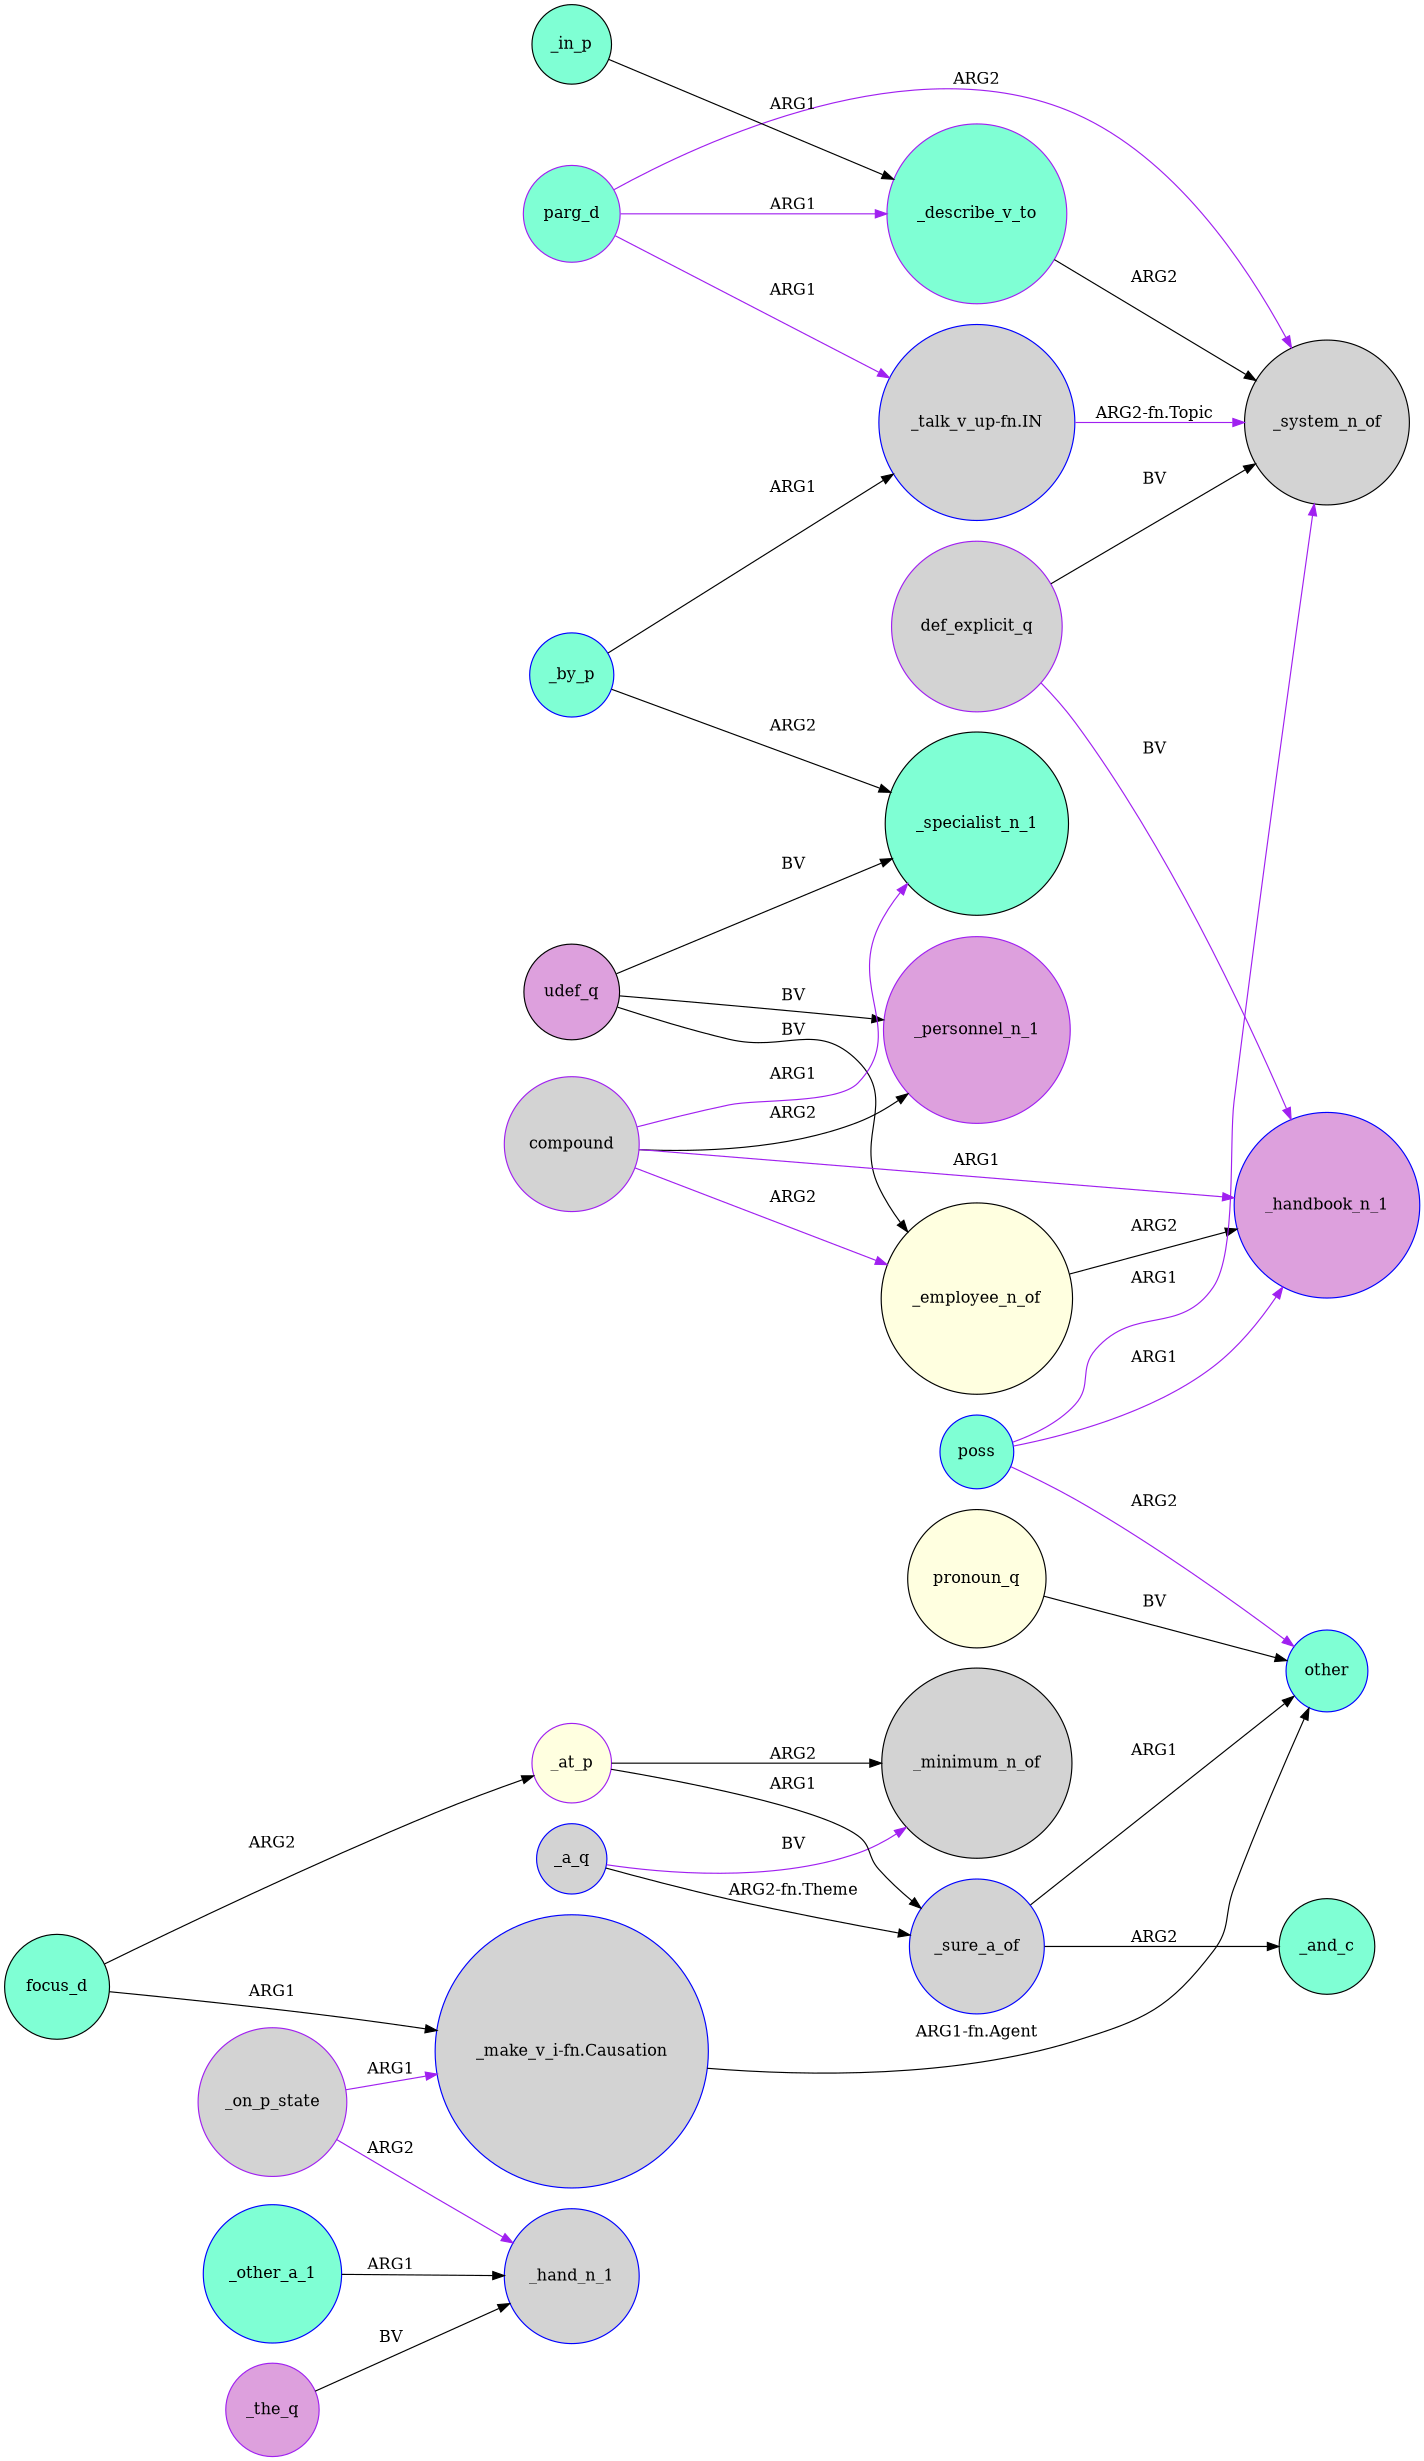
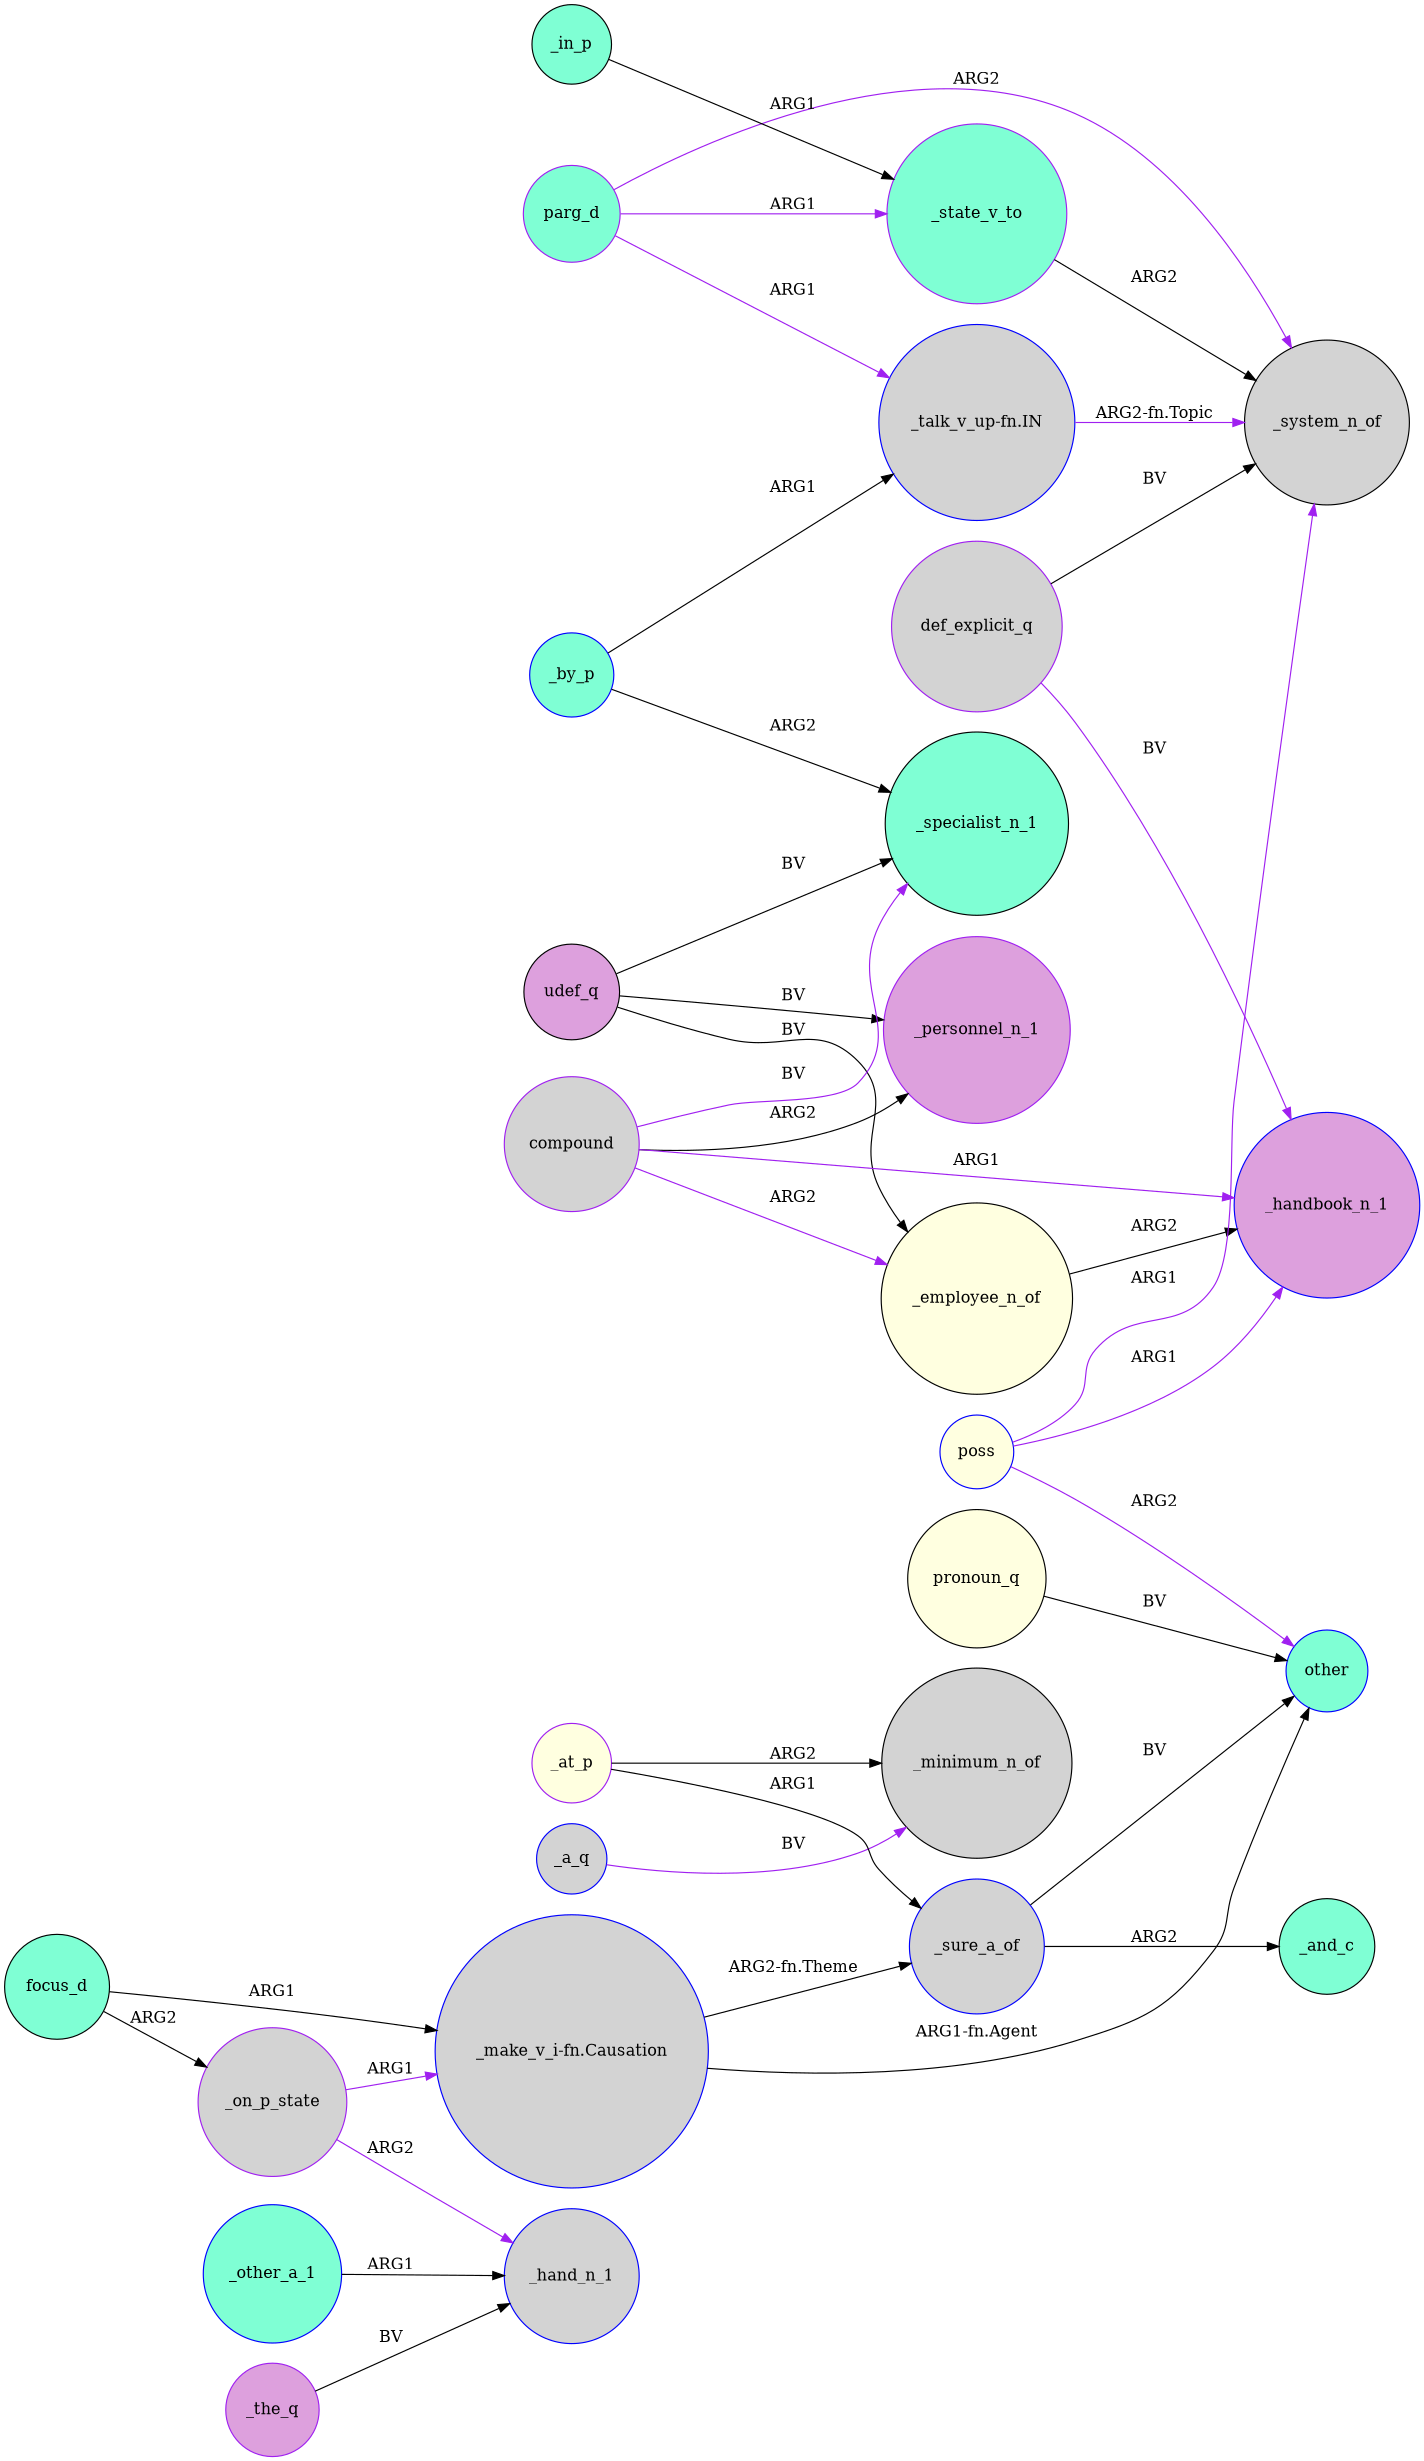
(977, 214) -> (977, 214)
(793, 1074) -> (793, 1074)
(977, 1452) -> (977, 1452)
(1155, 1751) -> (1155, 1751)
(311, 1867) -> (150, 2037)
(751, 1904) -> (802, 1992)
